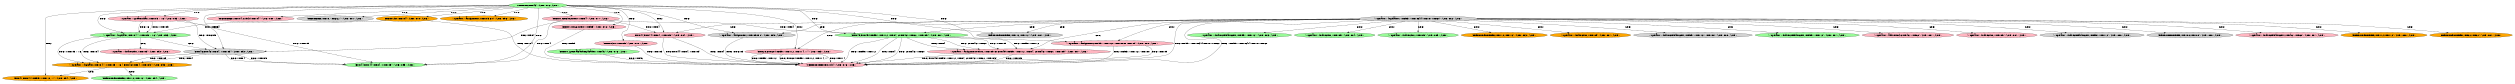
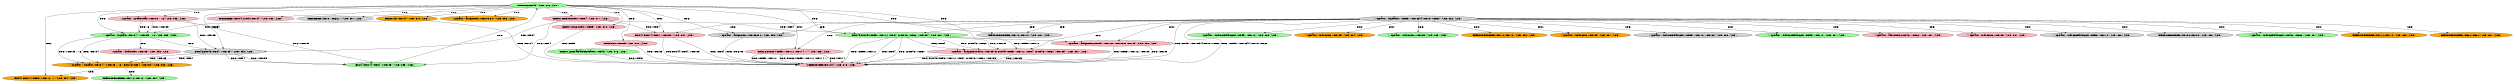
(208, 35) -> (208, 35)
(1335, 35) -> (1335, 35)
(2287, 35) -> (2287, 35)
(500, 60) -> (469, 41)
